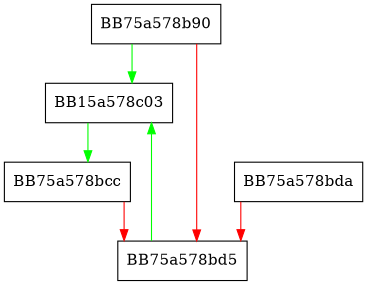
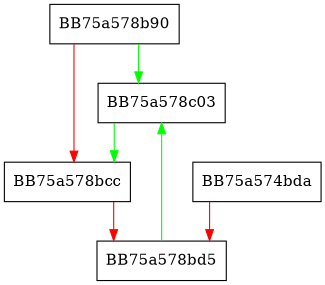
(109, 103) -> (162, 103)
(197, 137) -> (74, 98)
(299, 182) -> (257, 182)
